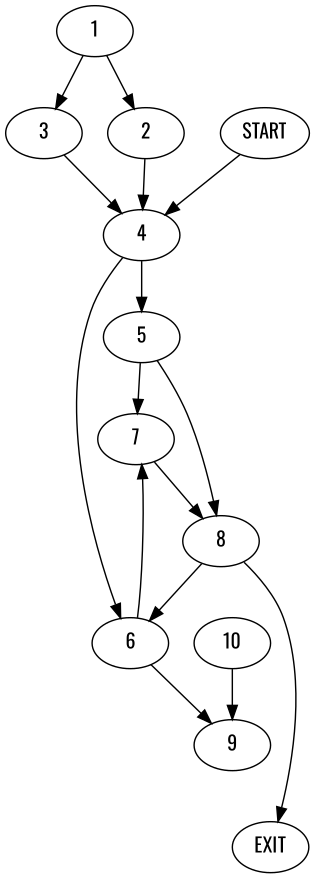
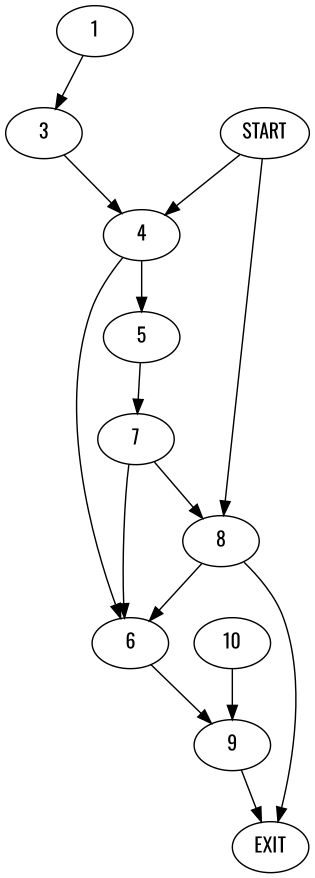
(146, 133) -> none
(193, 428) -> (244, 330)
(142, 549) -> (124, 534)
none -> (249, 789)
